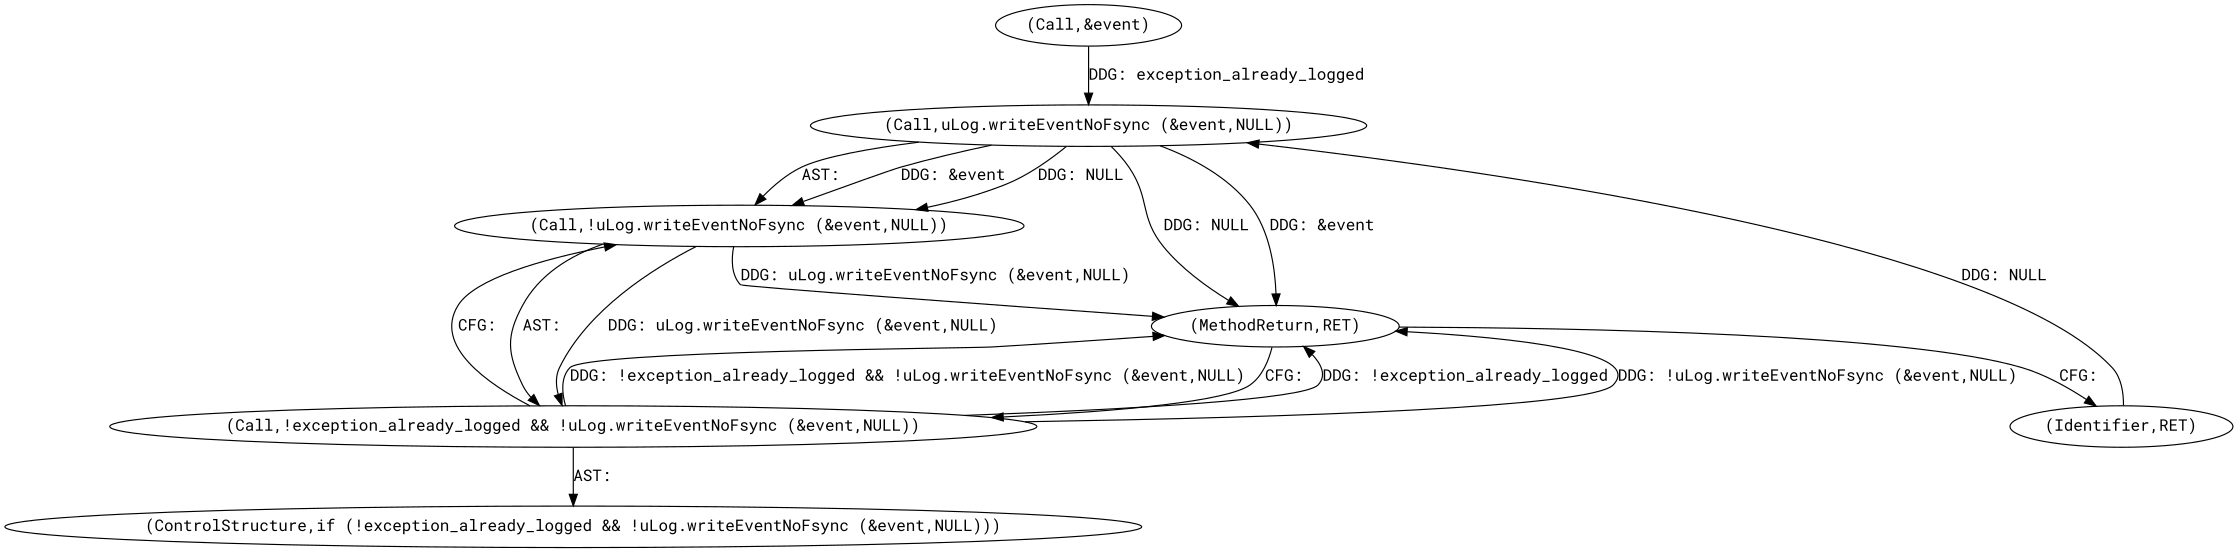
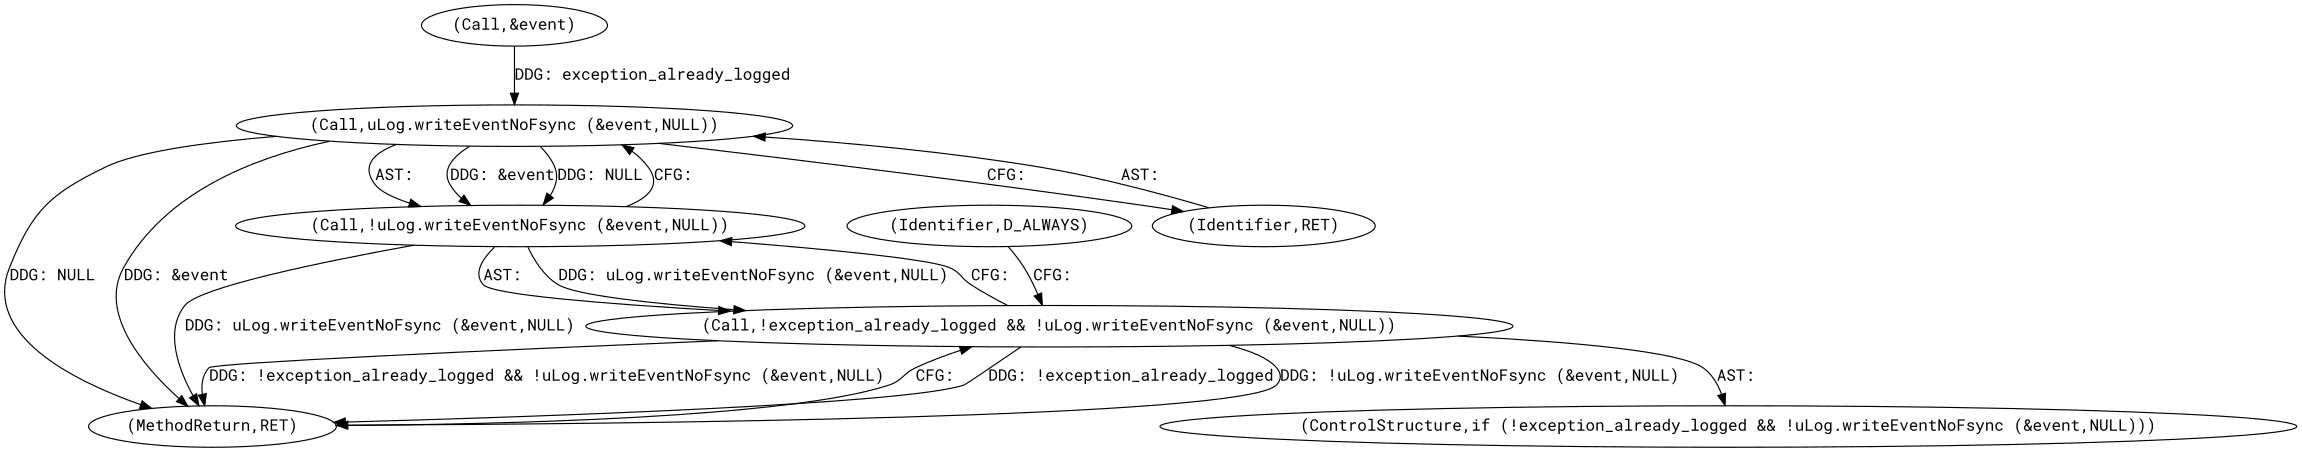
none -> (653, 182)
none -> (989, 226)
(2004, 276) -> (1145, 176)
(1748, 336) -> (916, 175)
